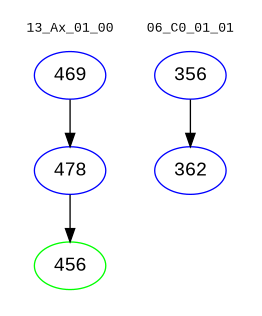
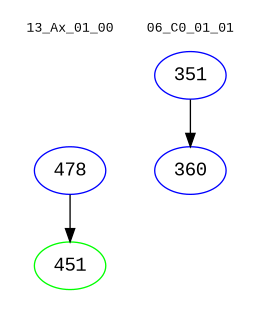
(70, 75) -> none
(190, 75) -> (190, 75)
(190, 171) -> (190, 171)
(70, 266) -> (70, 266)
